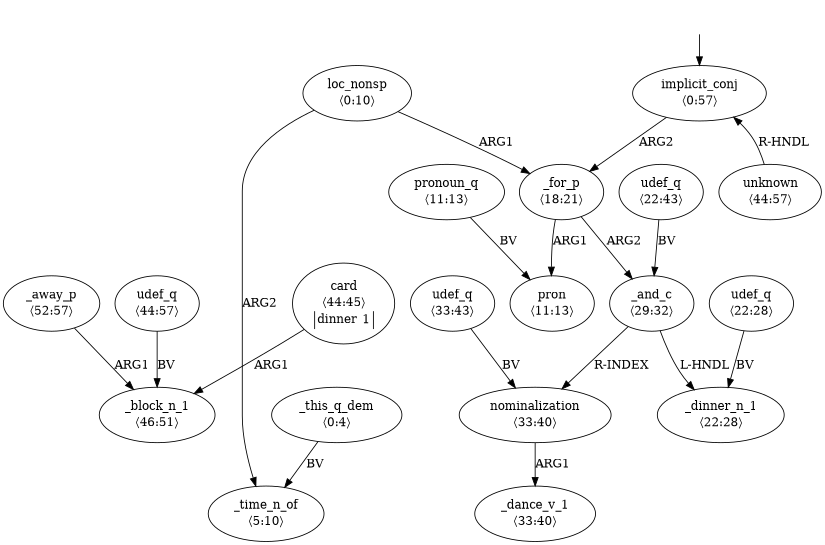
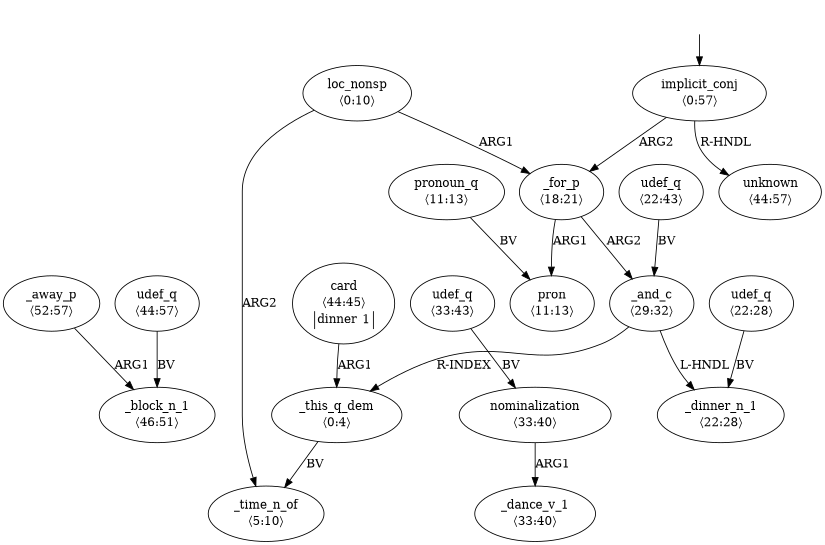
(755, 142) -> (701, 150)
(598, 355) -> (503, 352)
(253, 360) -> (338, 361)
